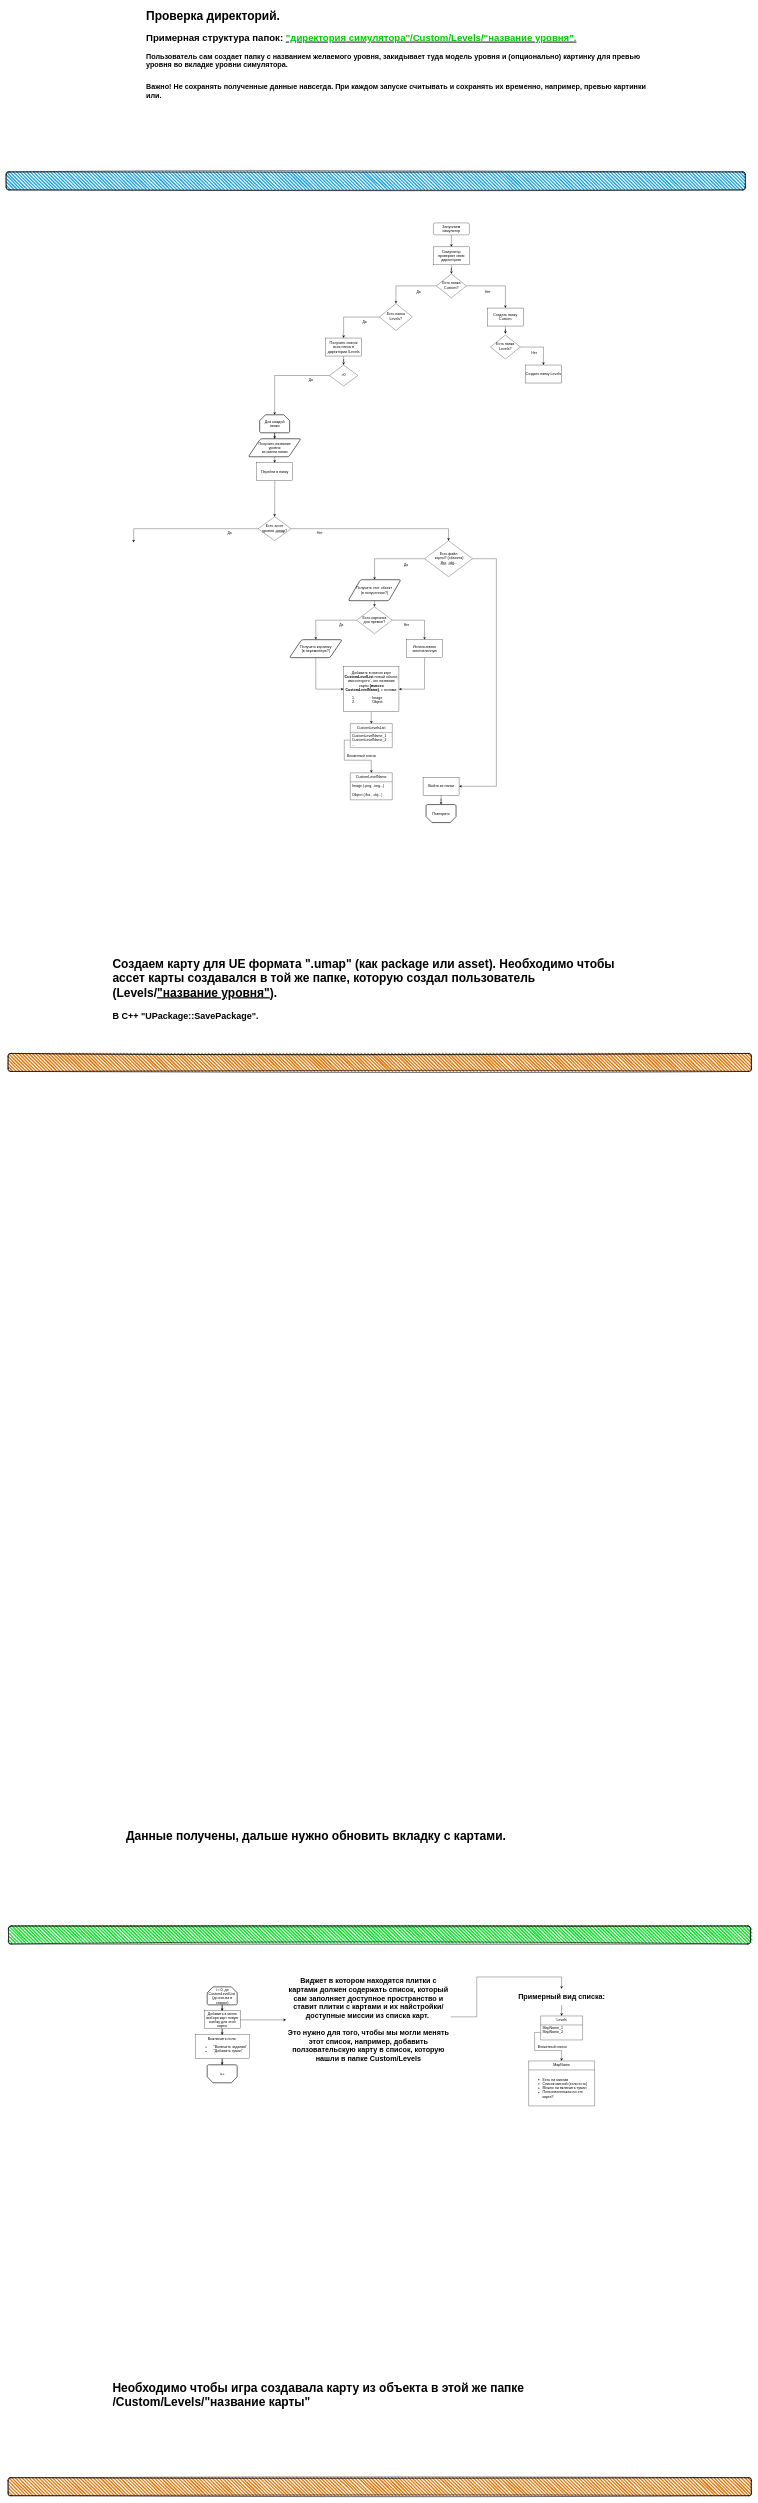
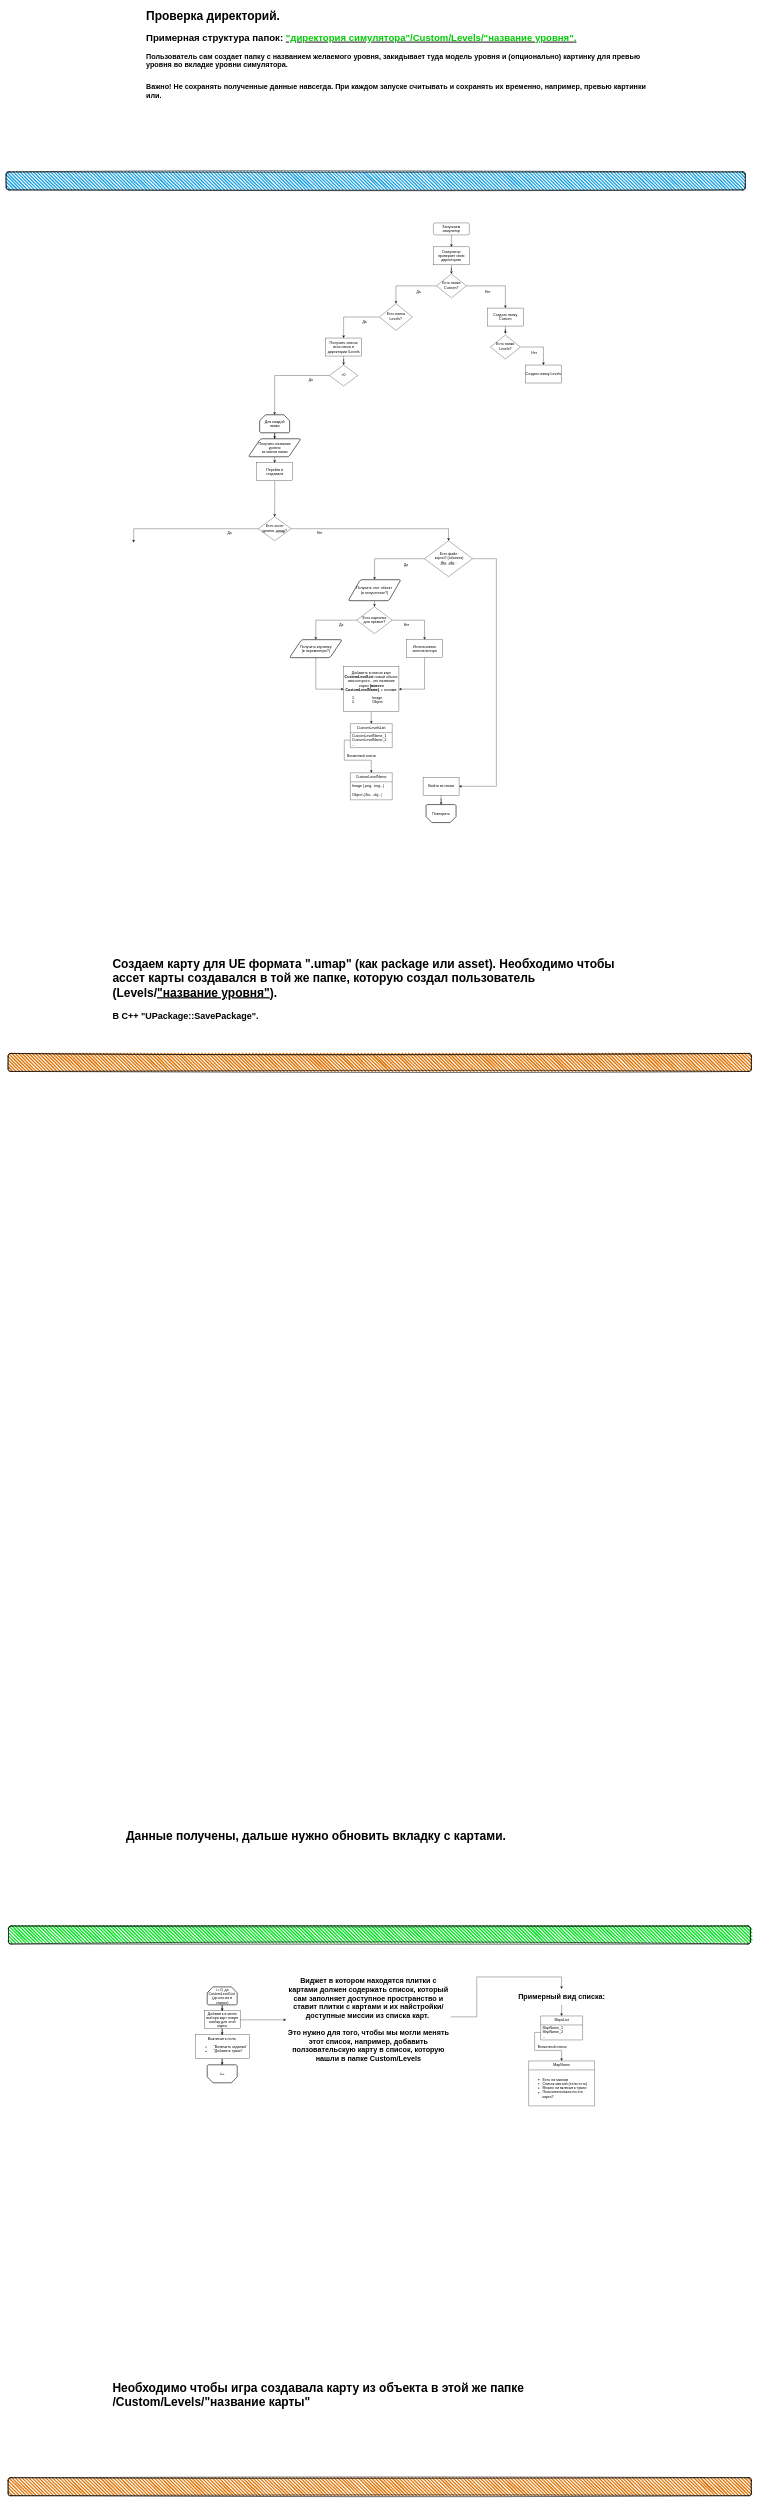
(275, 471) -> (275, 471)
(562, 2021) -> (562, 2021)
